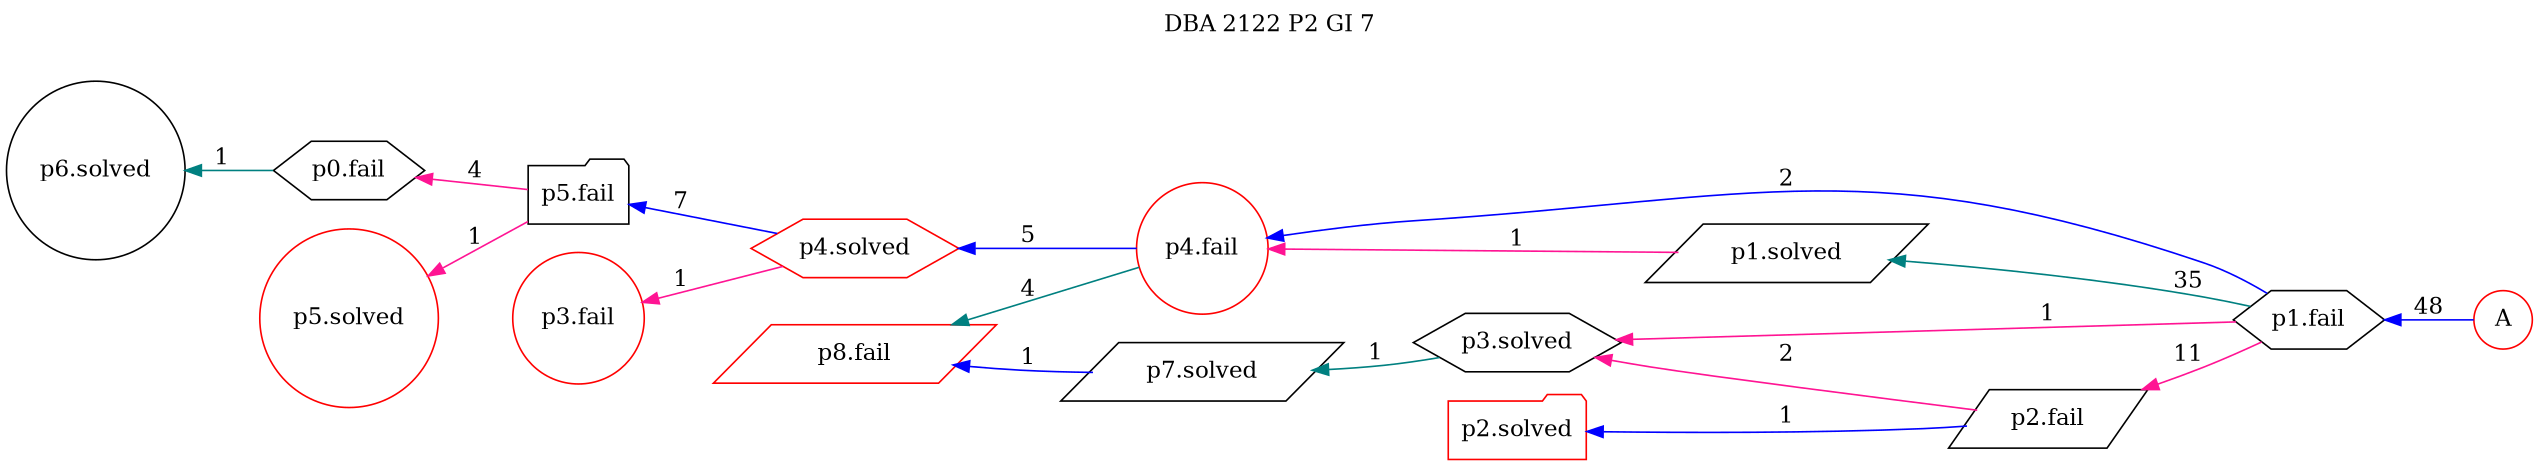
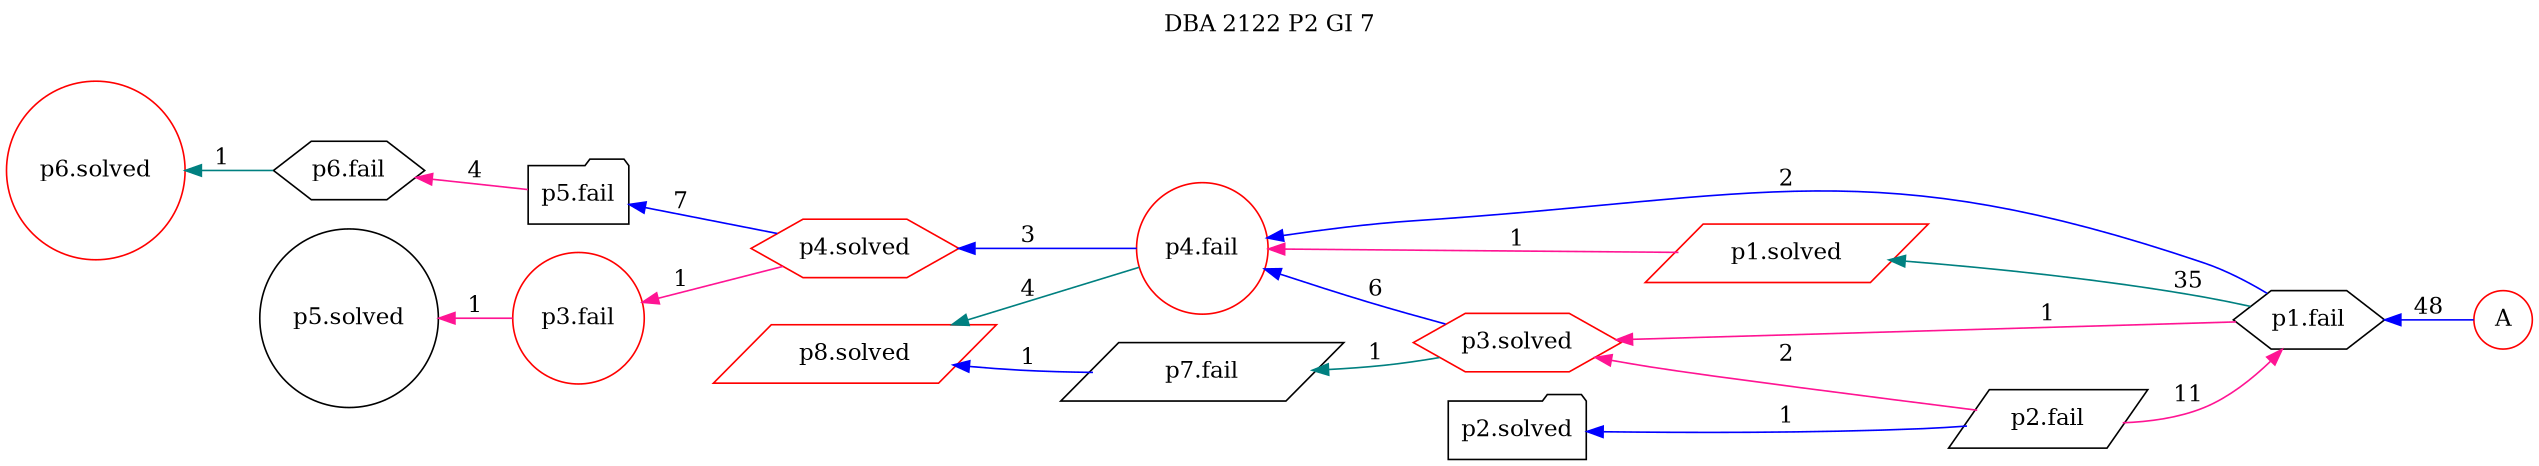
(96, 170) -> (96, 170)
(349, 170) -> (349, 170)
(1029, 236) -> (1029, 236)
(485, 245) -> (484, 318)
(1787, 253) -> (1787, 253)
none -> (1362, 300)
(349, 318) -> (349, 318)
(1517, 343) -> (1517, 343)
(855, 354) -> (855, 354)
(2210, 364) -> (2203, 408)
(1202, 372) -> (1202, 372)
(1517, 430) -> (1517, 430)
